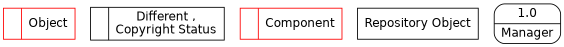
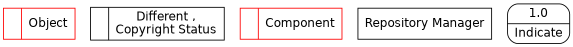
(418, 24) -> (425, 24)
(527, 33) -> (539, 33)
